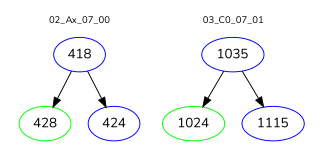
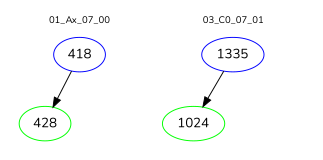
(80, 21) -> (80, 21)
(233, 55) -> (233, 55)
(114, 124) -> none
(273, 124) -> none
